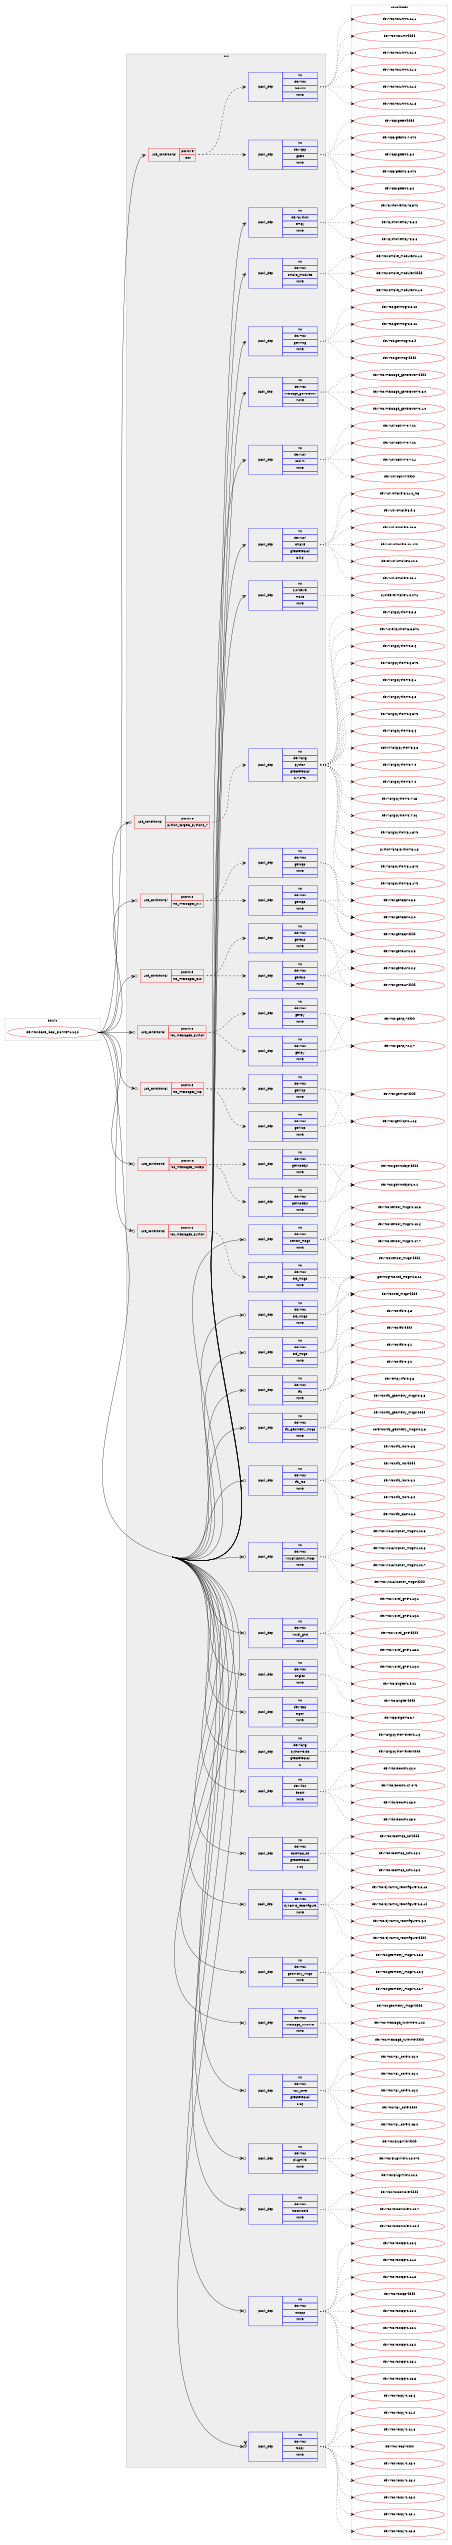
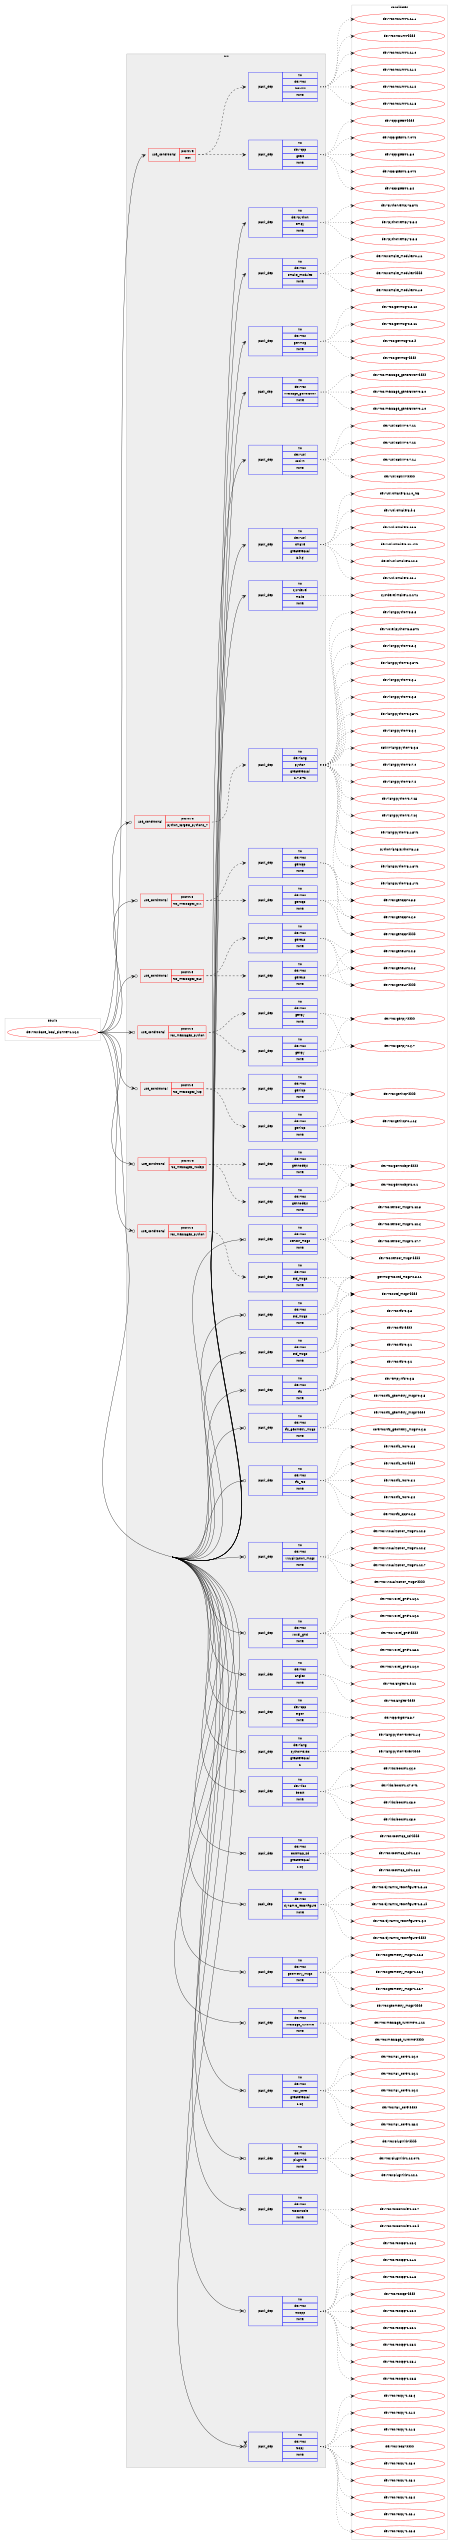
(400, 2193) -> none
